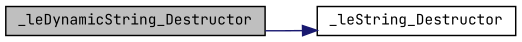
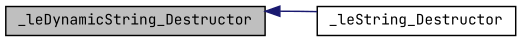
(284, 31) -> (299, 11)
